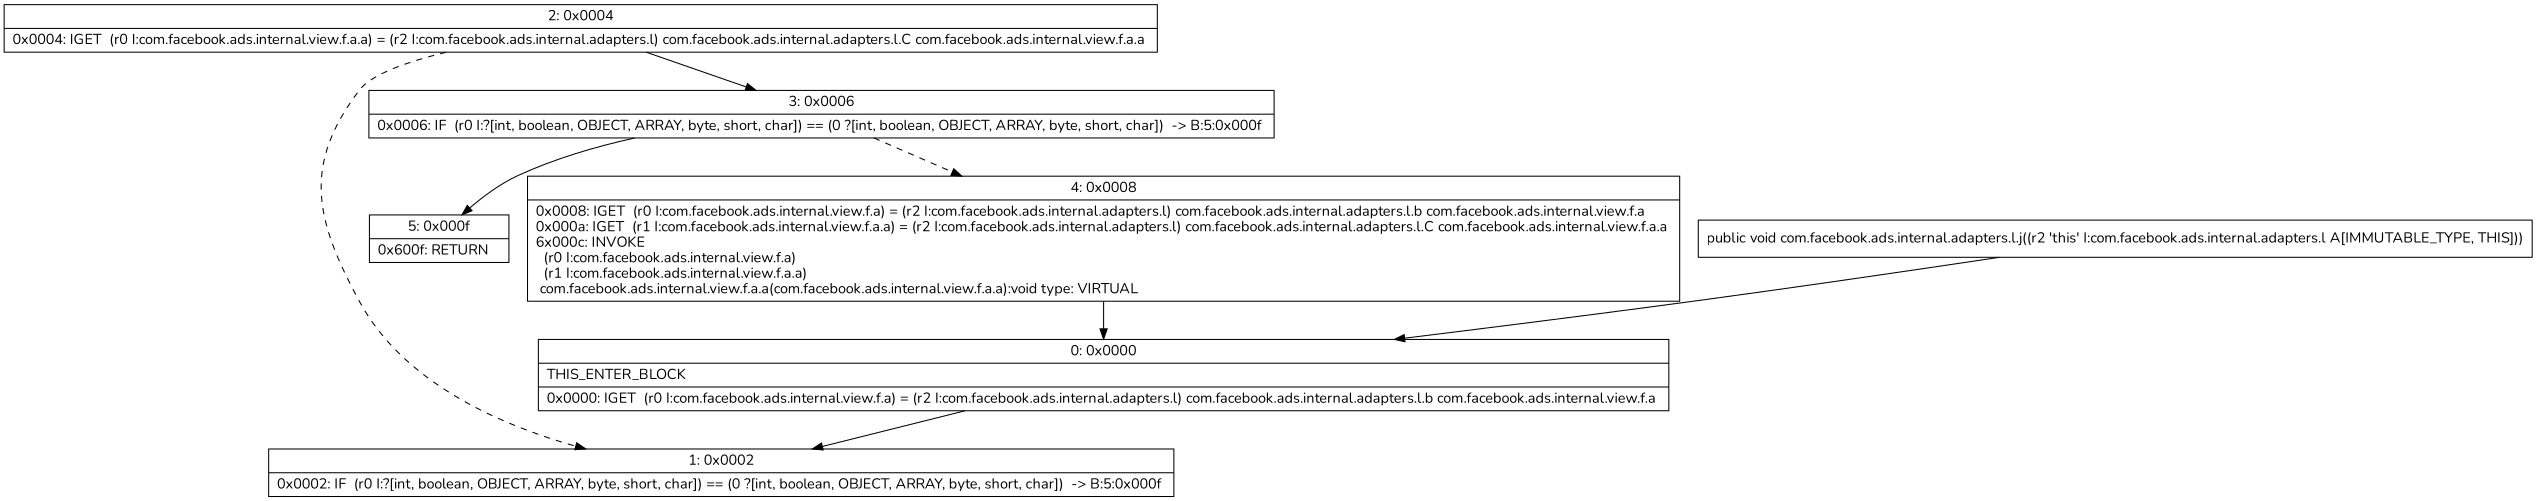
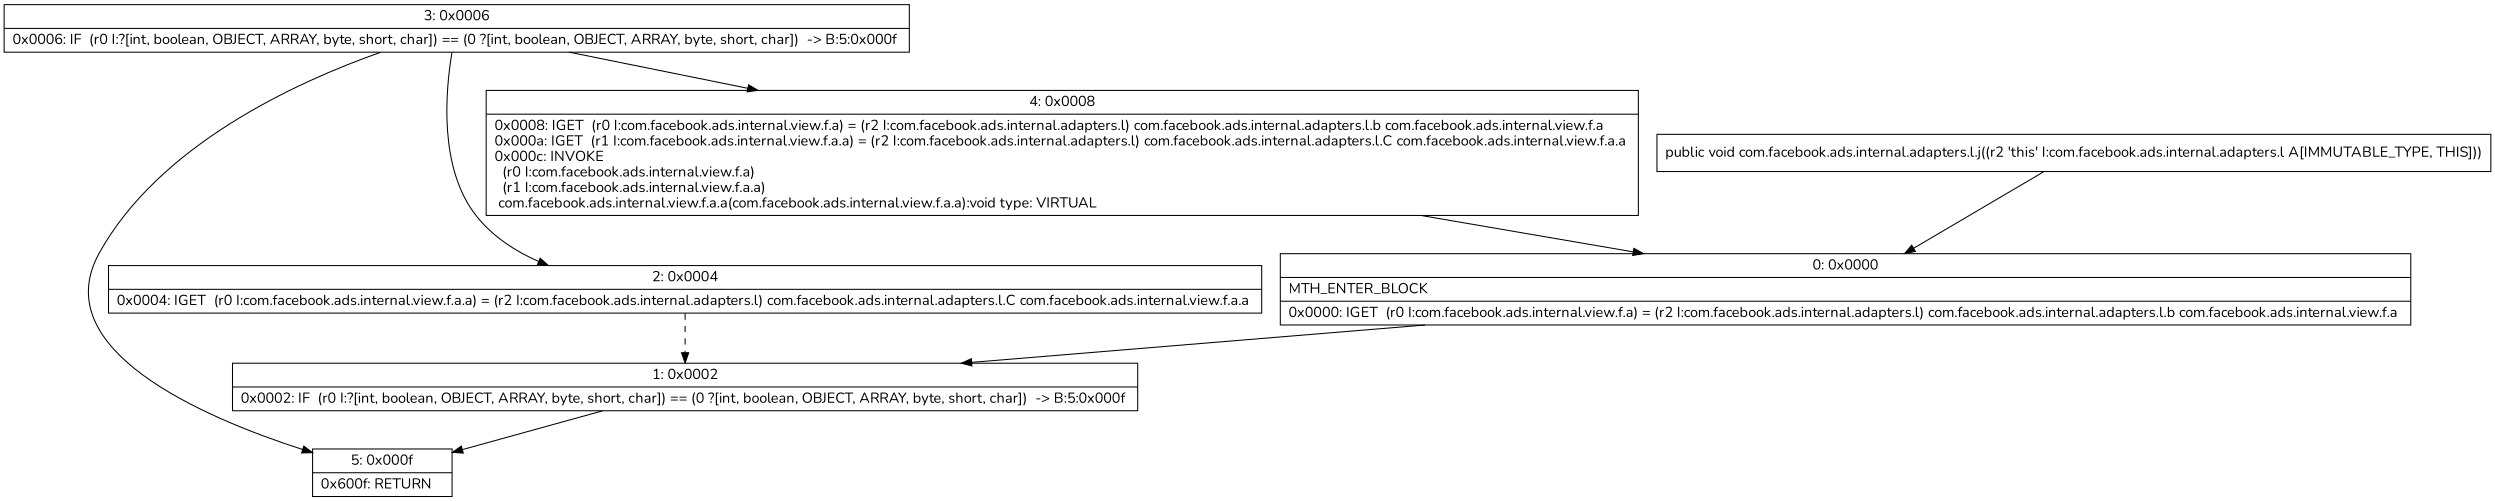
(696, 70) -> (456, 175)
(913, 155) -> (658, 70)
(595, 242) -> (553, 157)
(617, 375) -> (1359, 289)
none -> (533, 430)
